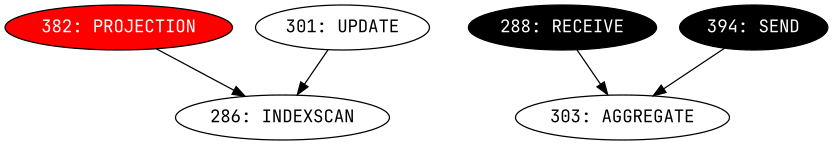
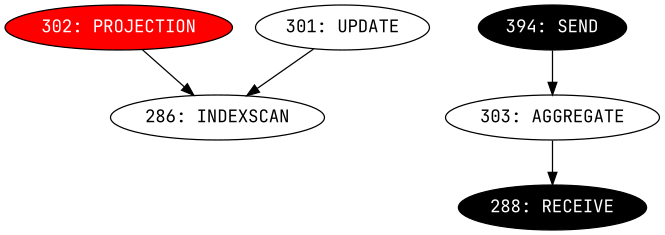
(119, 28) -> (119, 28)
(589, 67) -> (552, 156)
